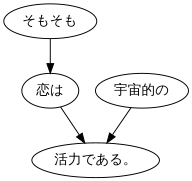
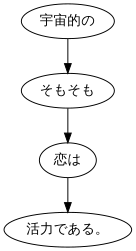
(122, 121) -> (68, 51)
